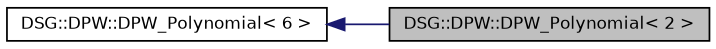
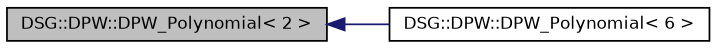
(367, 24) -> (367, 24)
